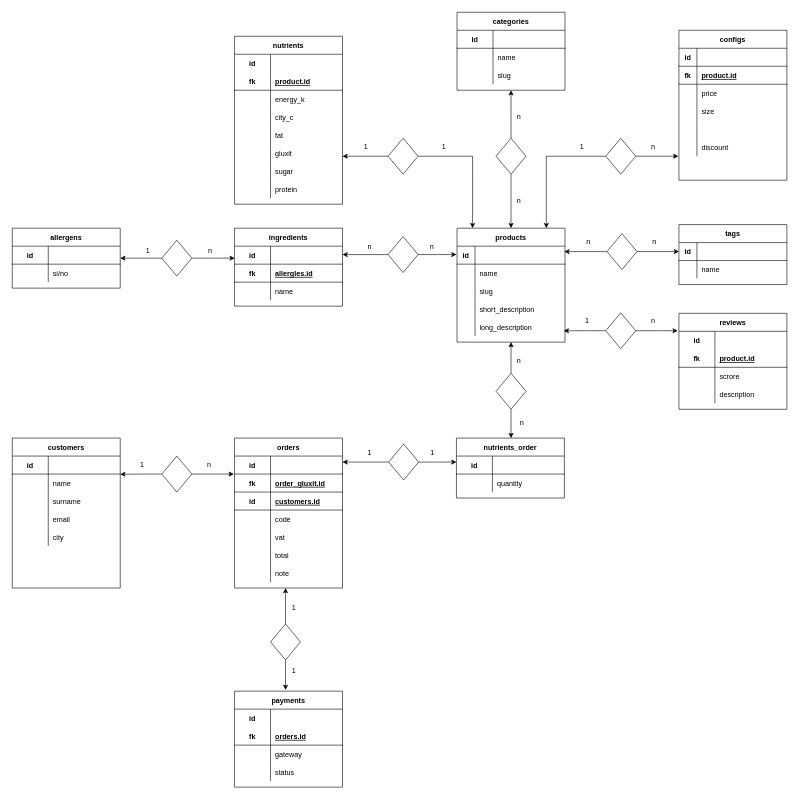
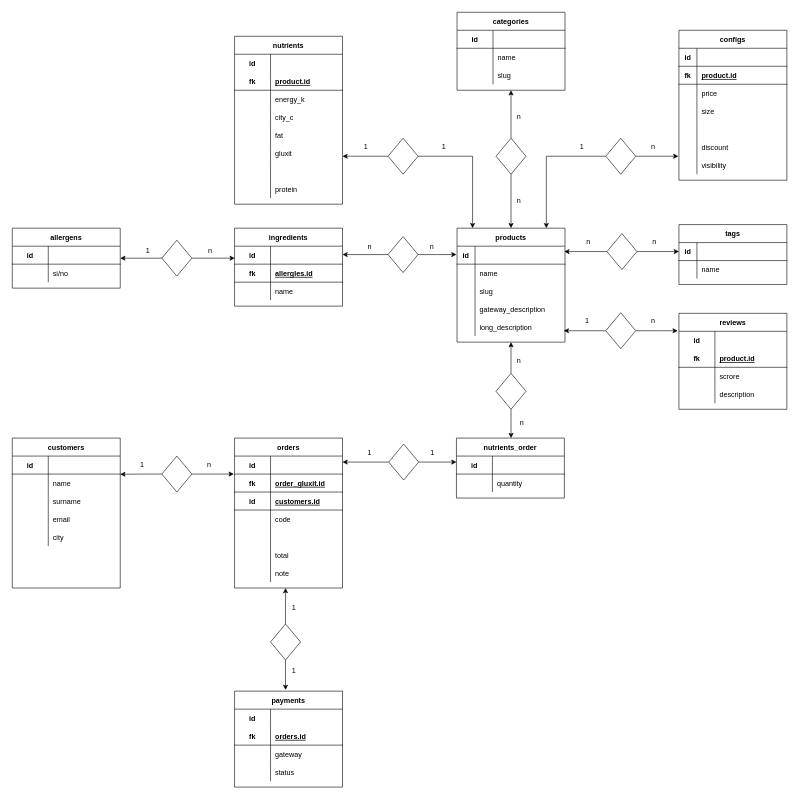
none -> (742, 165)
(307, 171) -> none
(512, 310) -> (516, 310)
(307, 537) -> none
